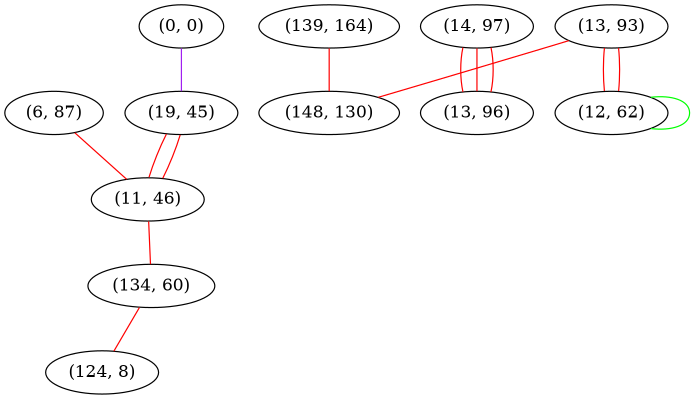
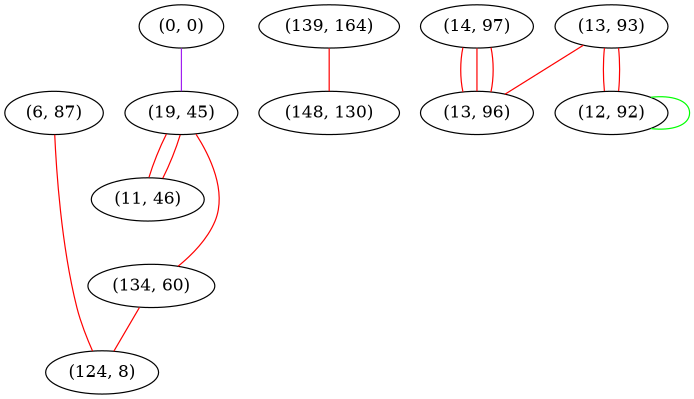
(469, 71) -> (544, 70)
(612, 113) -> (612, 113)
(101, 156) -> (65, 245)
(150, 243) -> (219, 205)
